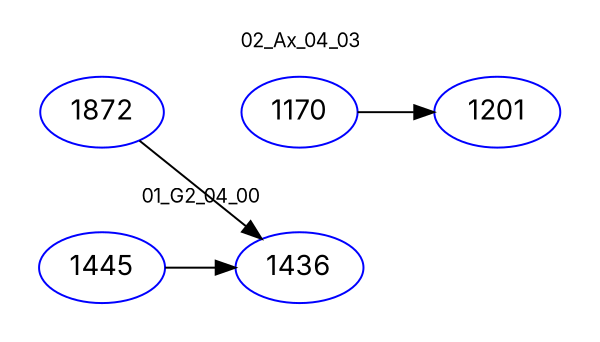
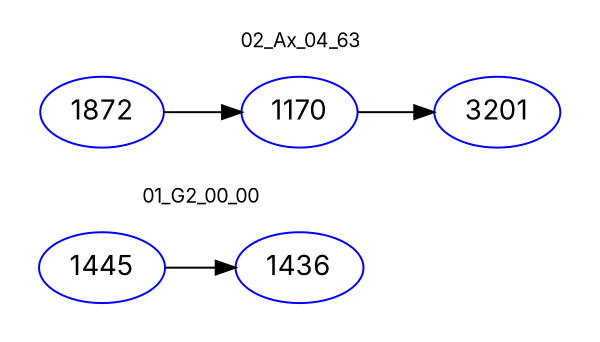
(300, 42) -> (300, 42)
(497, 112) -> (497, 112)
(203, 192) -> (193, 112)
(201, 198) -> (201, 198)
